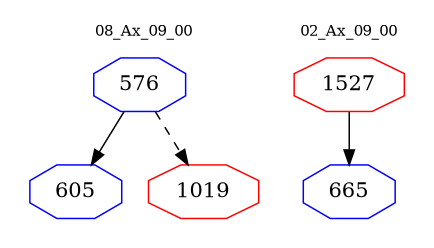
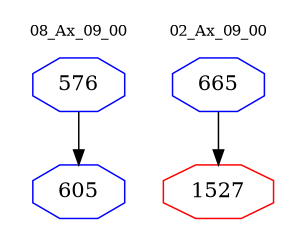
(349, 131) -> (218, 131)
(204, 192) -> none
